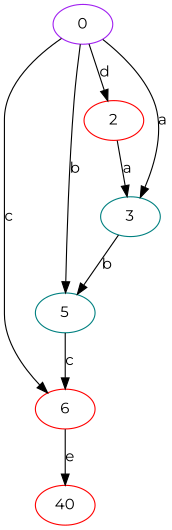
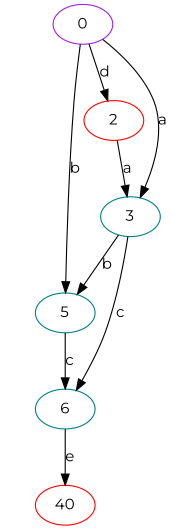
(4, 206) -> (112, 311)
(65, 409) -> (65, 409)
